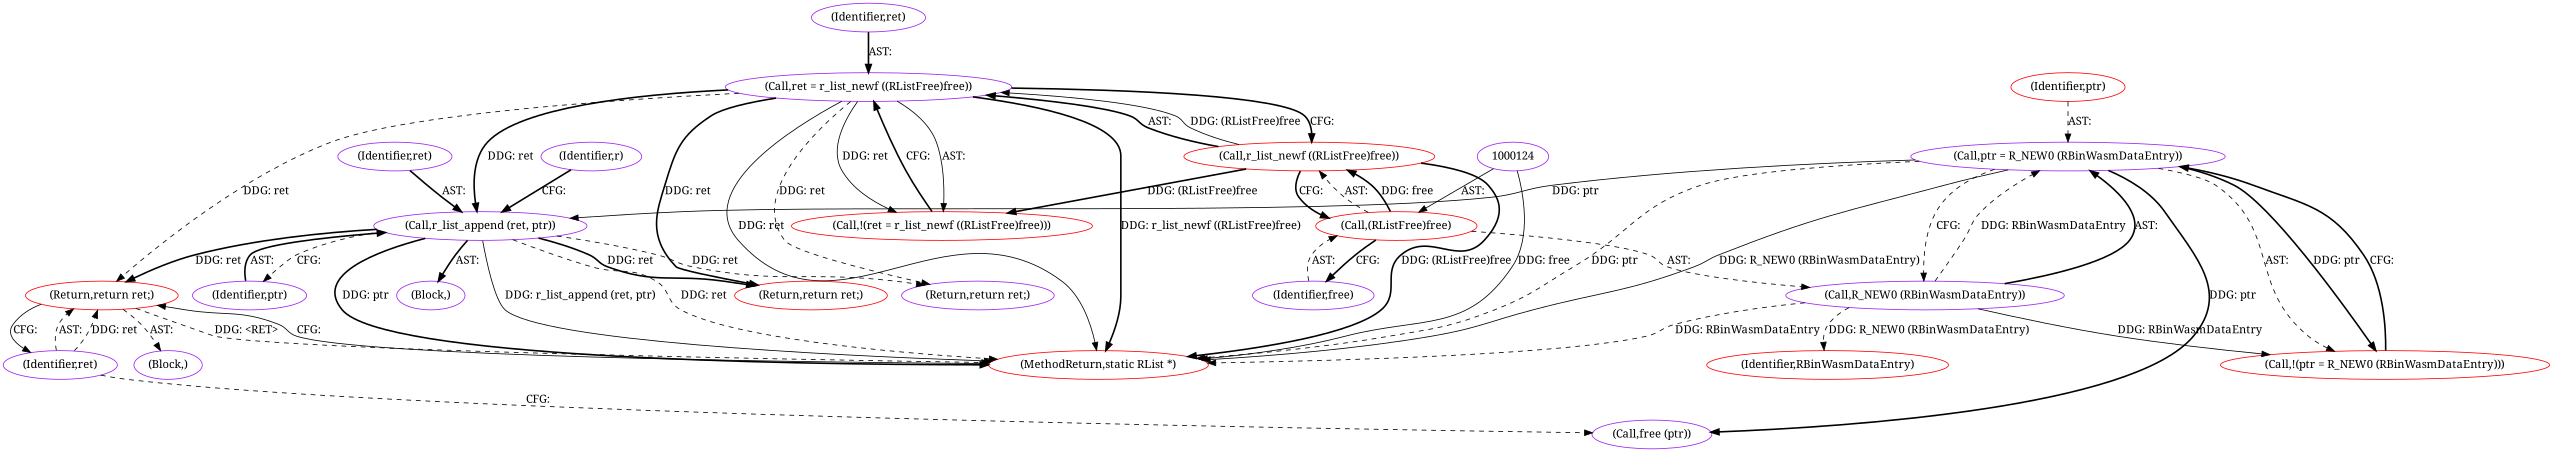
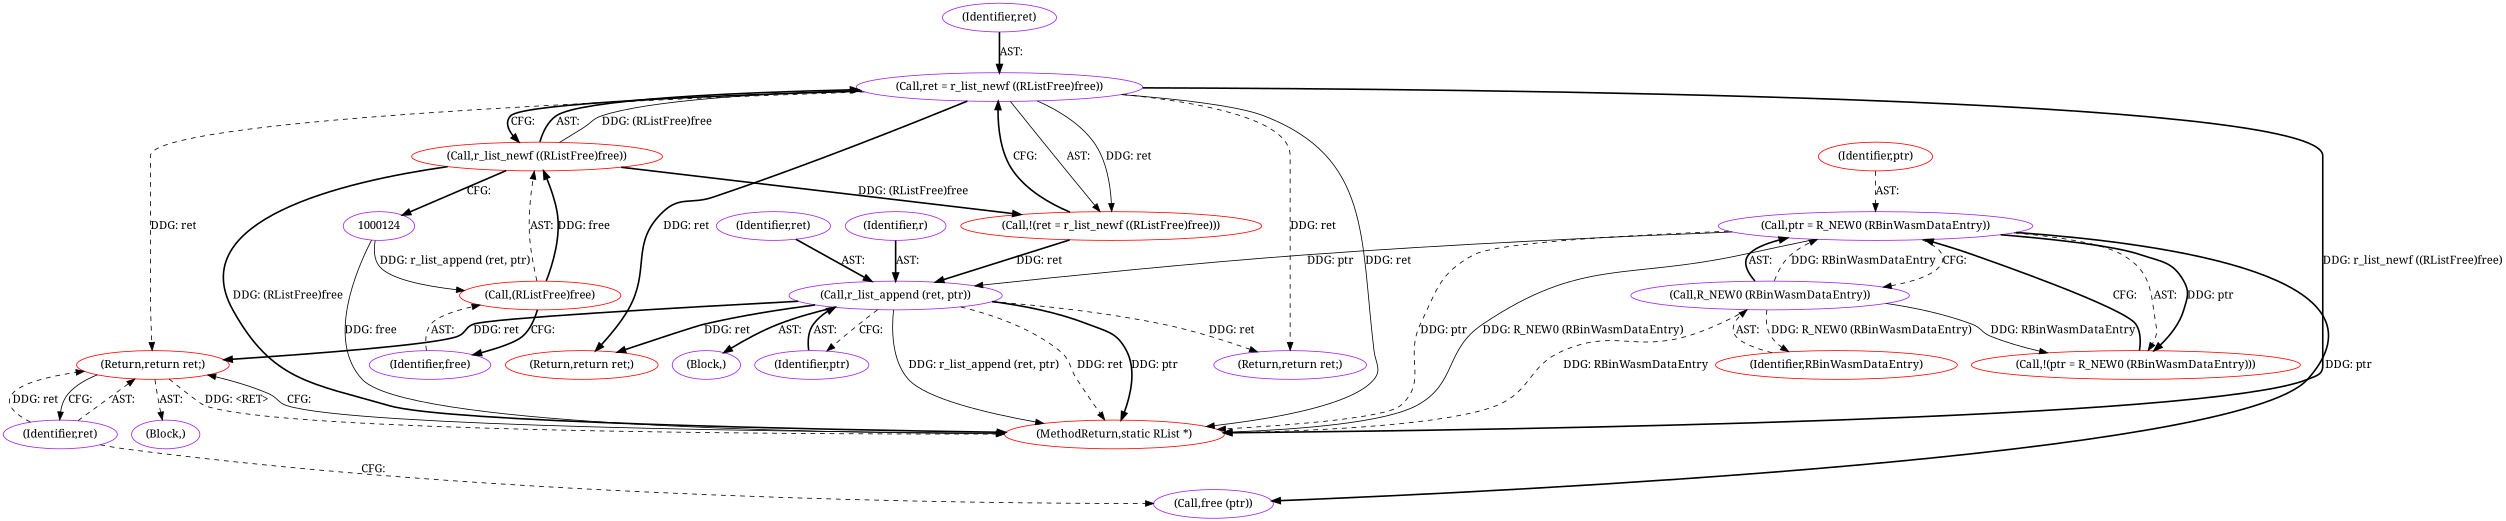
(557, 111) -> (1007, 260)
(555, 191) -> (909, 261)
(1475, 191) -> (455, 261)
(1299, 198) -> (458, 191)
(1639, 252) -> (1742, 341)
